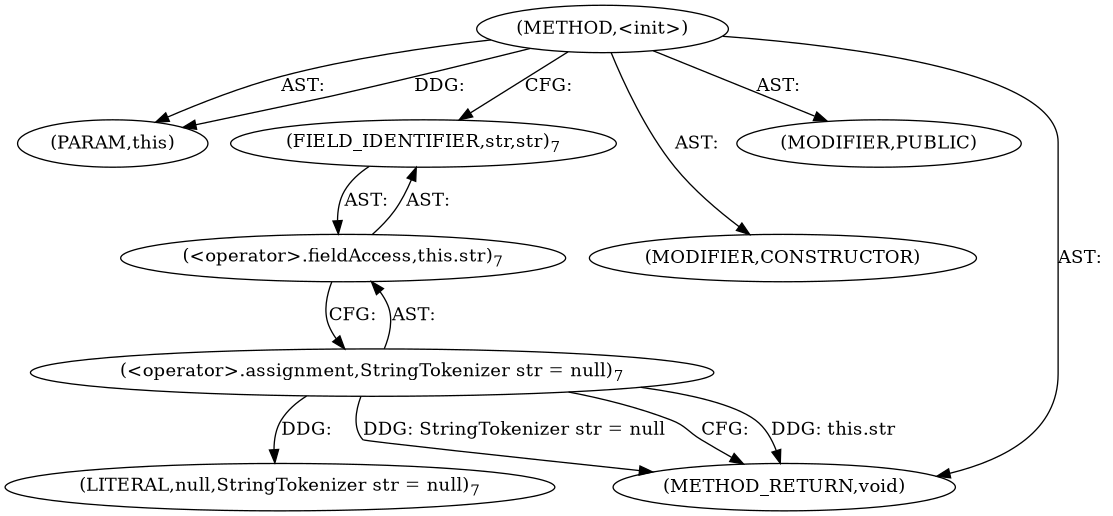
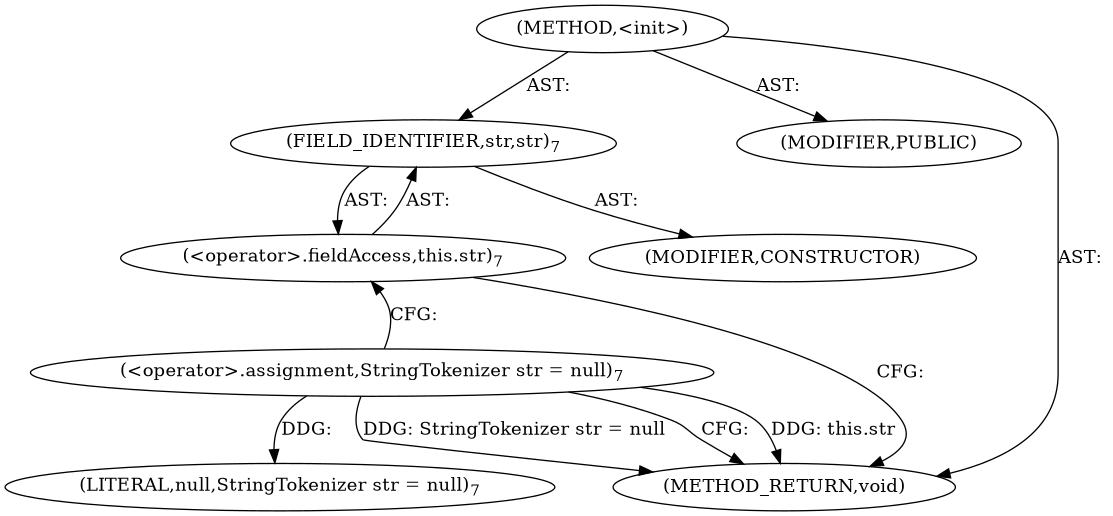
(552, 86) -> (552, 86)
(113, 144) -> none
(662, 150) -> (576, 204)
(326, 311) -> (723, 330)
(417, 315) -> (417, 315)
